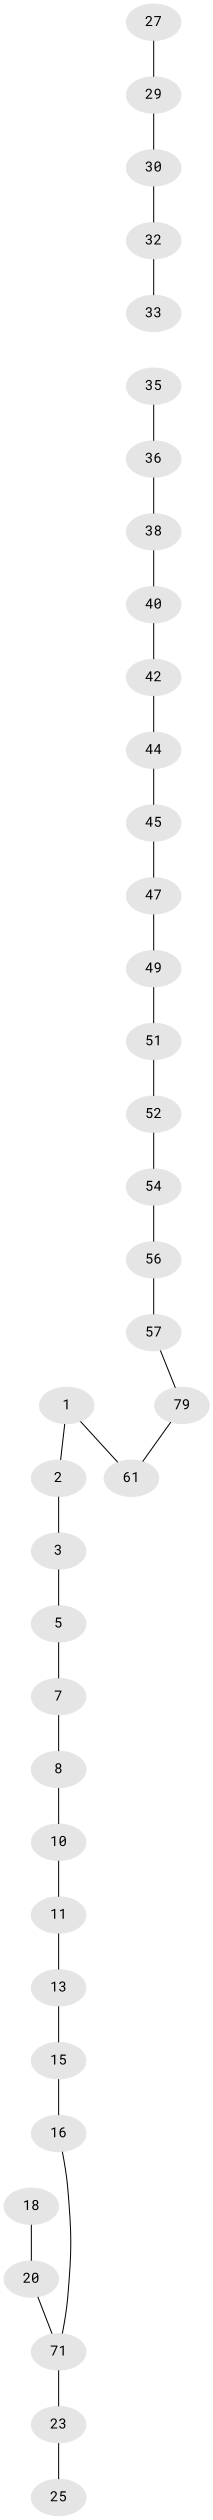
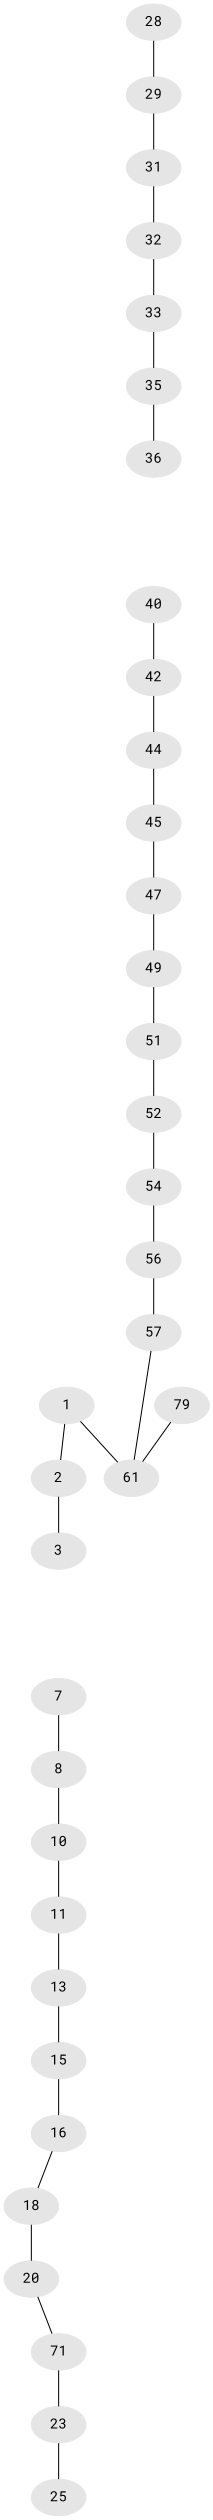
(154, 22) -> (154, 22)
(154, 168) -> (154, 168)
none -> (154, 350)
(154, 532) -> none
(168, 1369) -> (143, 1405)
(59, 1624) -> none
(71, 2243) -> (45, 2170)
